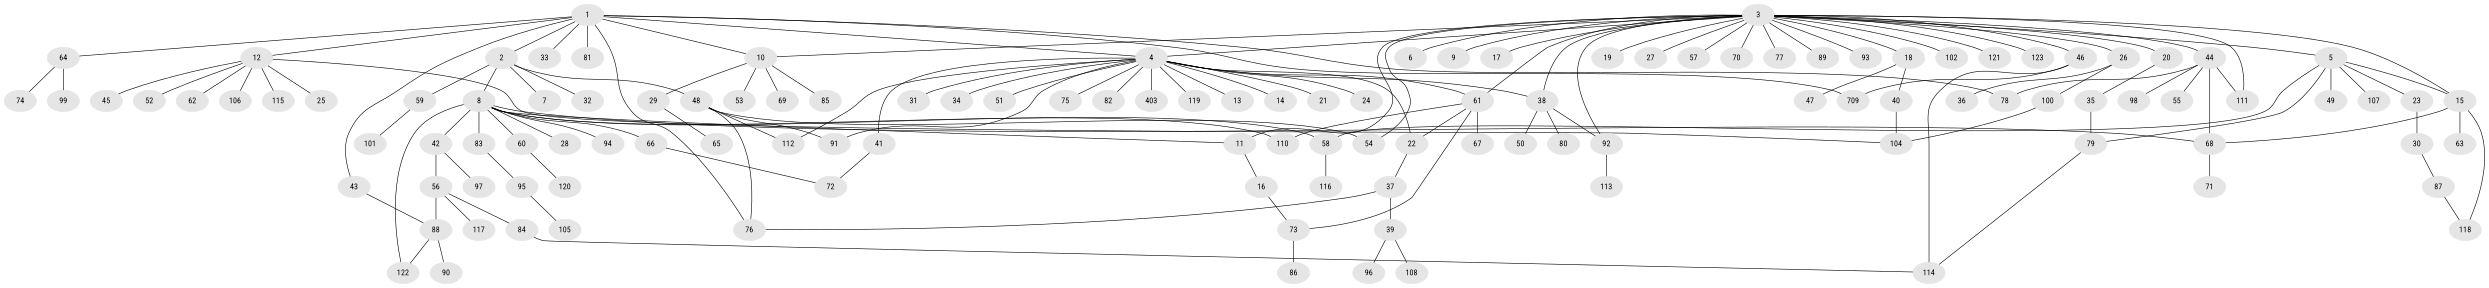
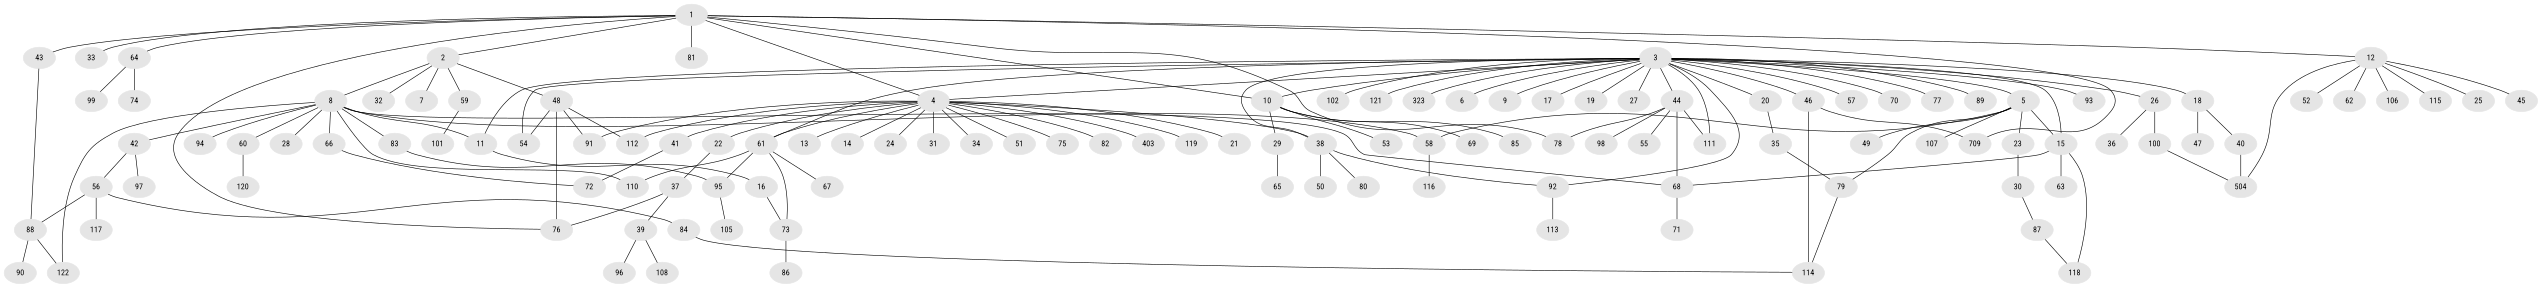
(2038, 58) -> (1419, 101)
(1445, 122) -> (740, 165)
(1896, 144) -> (2241, 187)
